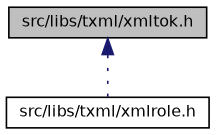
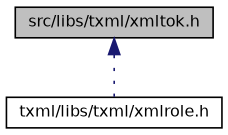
(108, 113) -> (114, 113)
